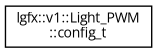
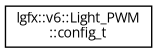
(79, 27) -> (79, 27)
